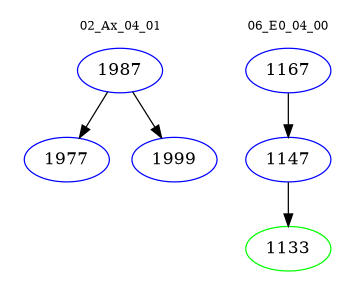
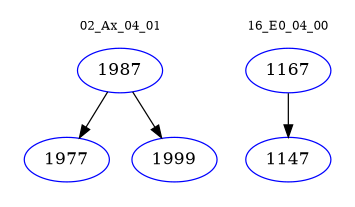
(288, 27) -> (288, 27)
(288, 249) -> none
